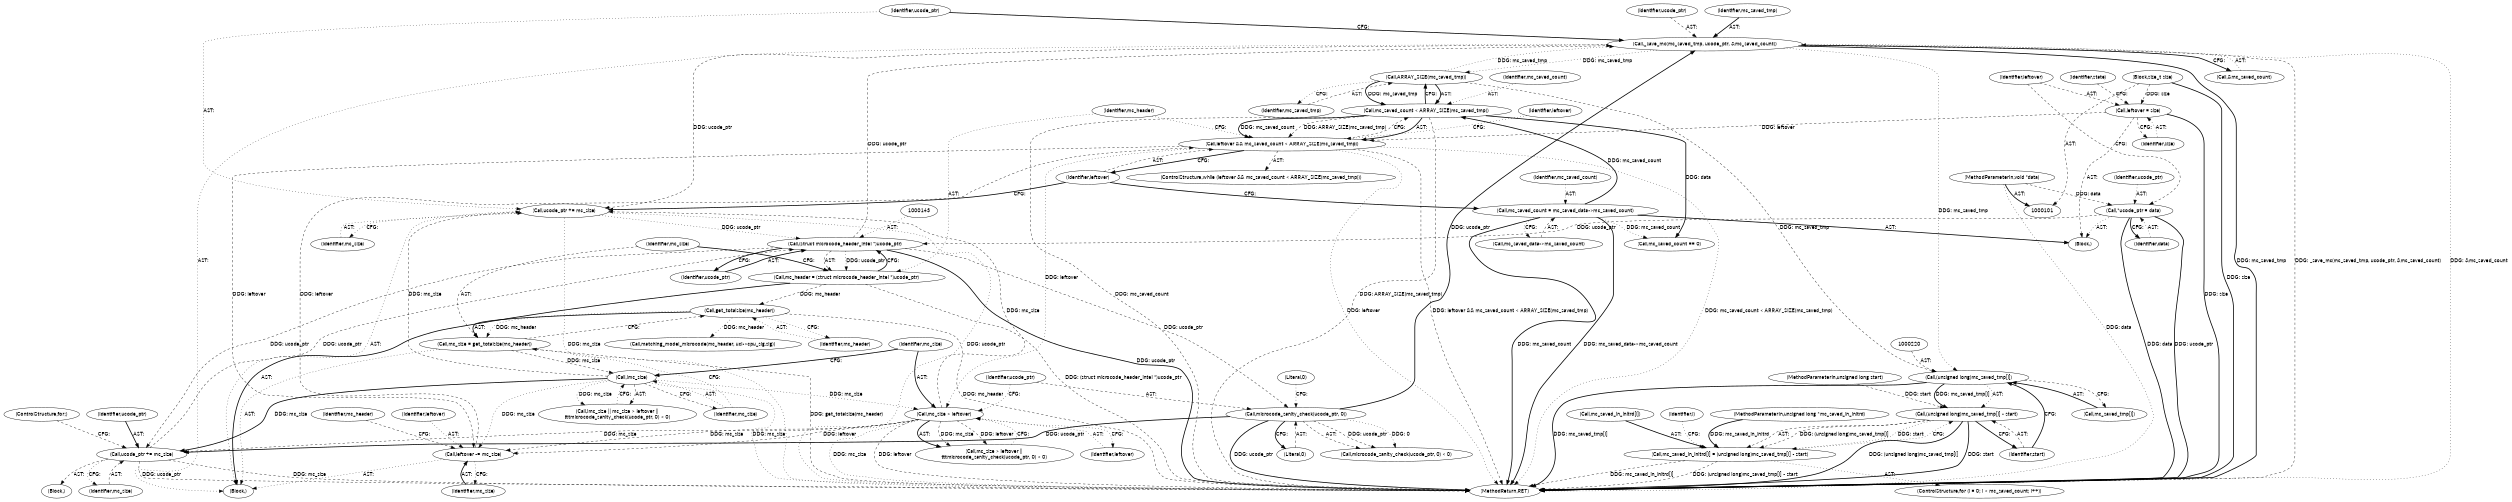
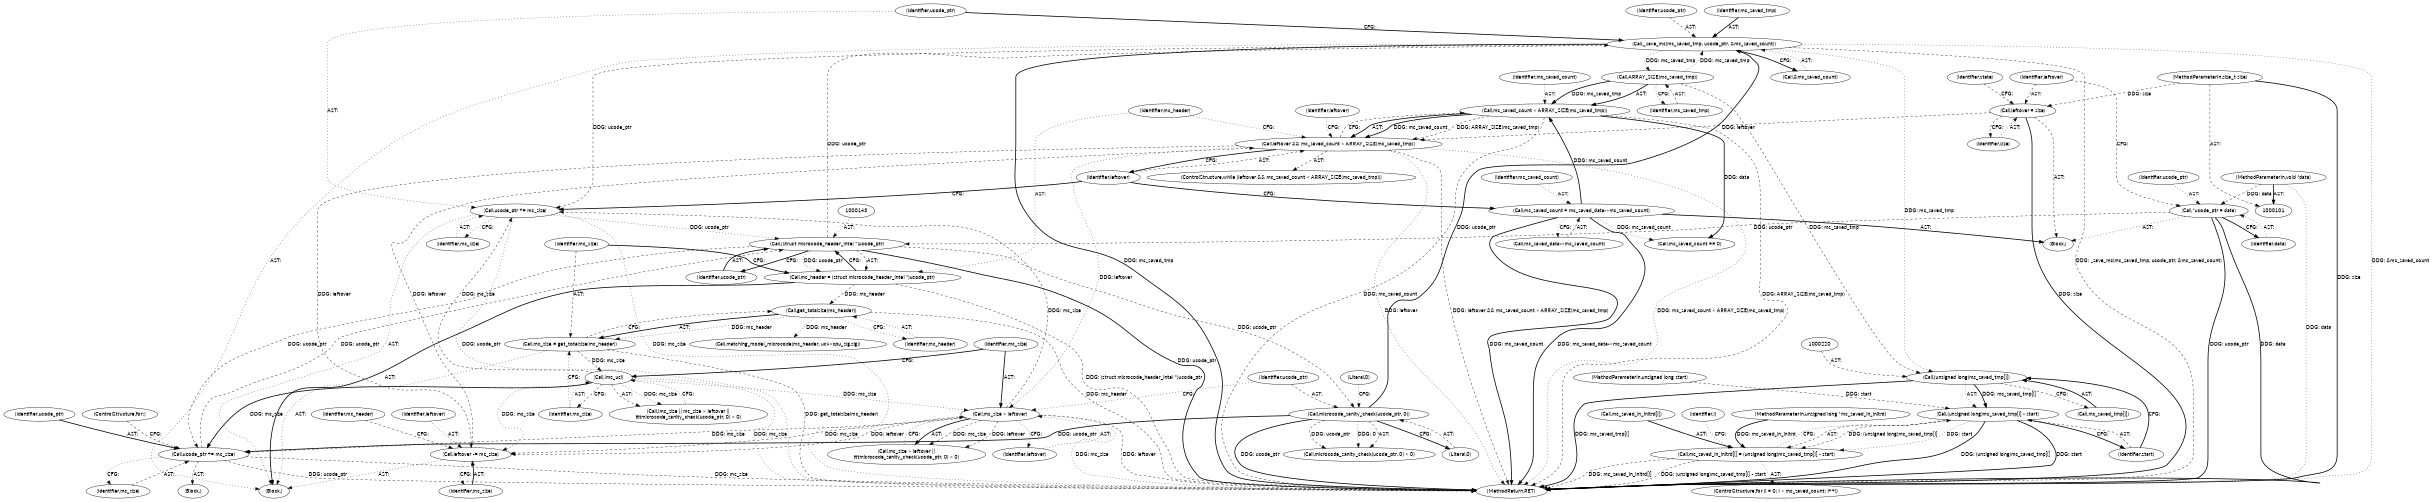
(2153, 77) -> (2210, 77)
(1425, 96) -> none
(632, 378) -> (609, 378)
